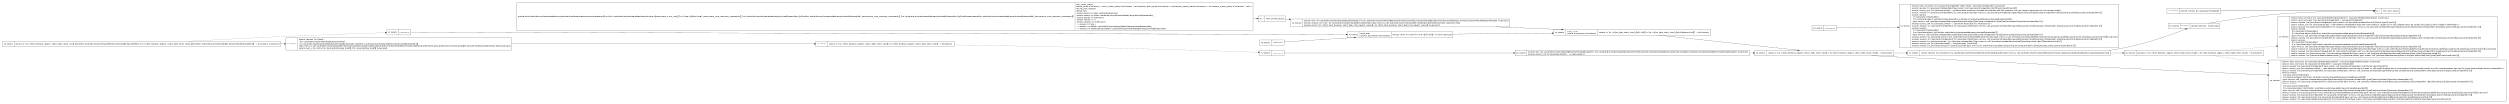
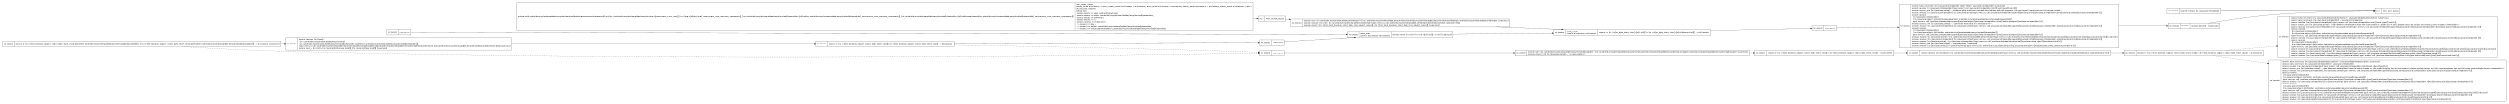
(287, 36) -> (720, 57)
(2148, 42) -> (2143, 26)
none -> (1106, 43)
(1728, 43) -> (1761, 30)
(2069, 66) -> none
